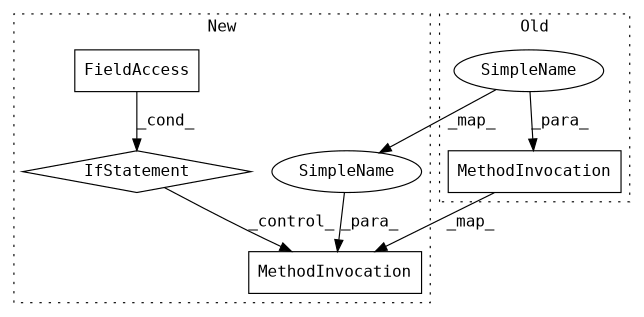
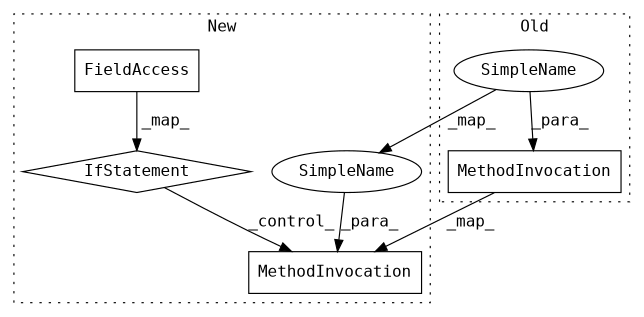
(166, 121) -> (166, 121)
